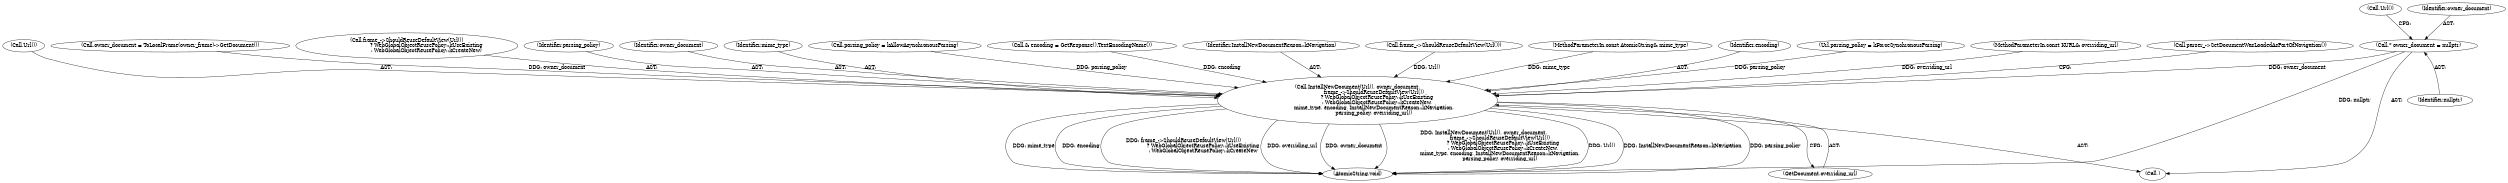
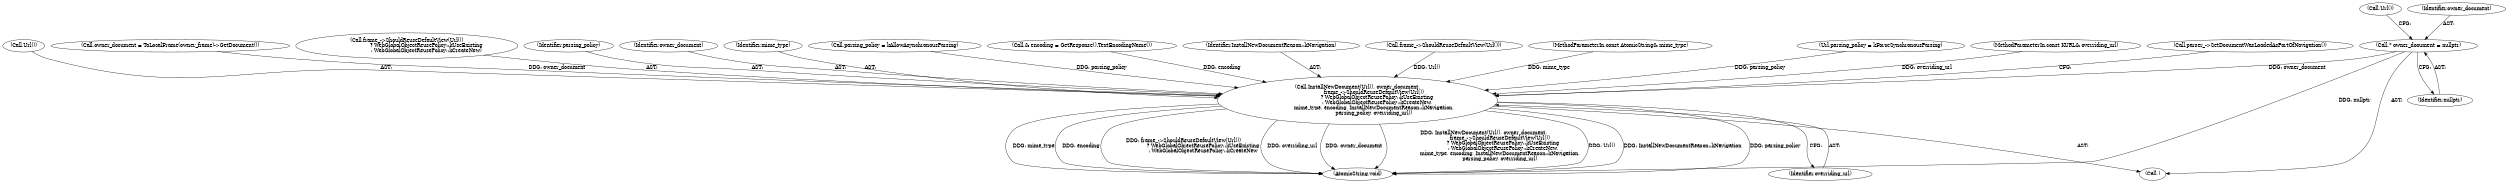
(1755, 46) -> none
none -> (2420, 73)
(1820, 174) -> (1820, 174)
